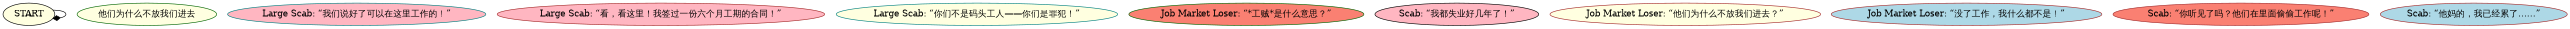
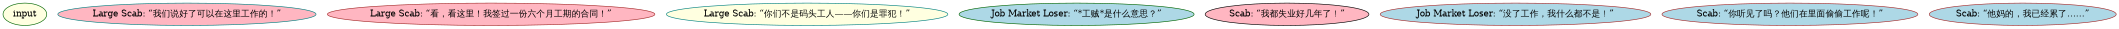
(29, 14) -> none
(147, 14) -> (25, 14)
(1246, 14) -> (1077, 14)
(1685, 14) -> none
(2241, 14) -> (1790, 14)
